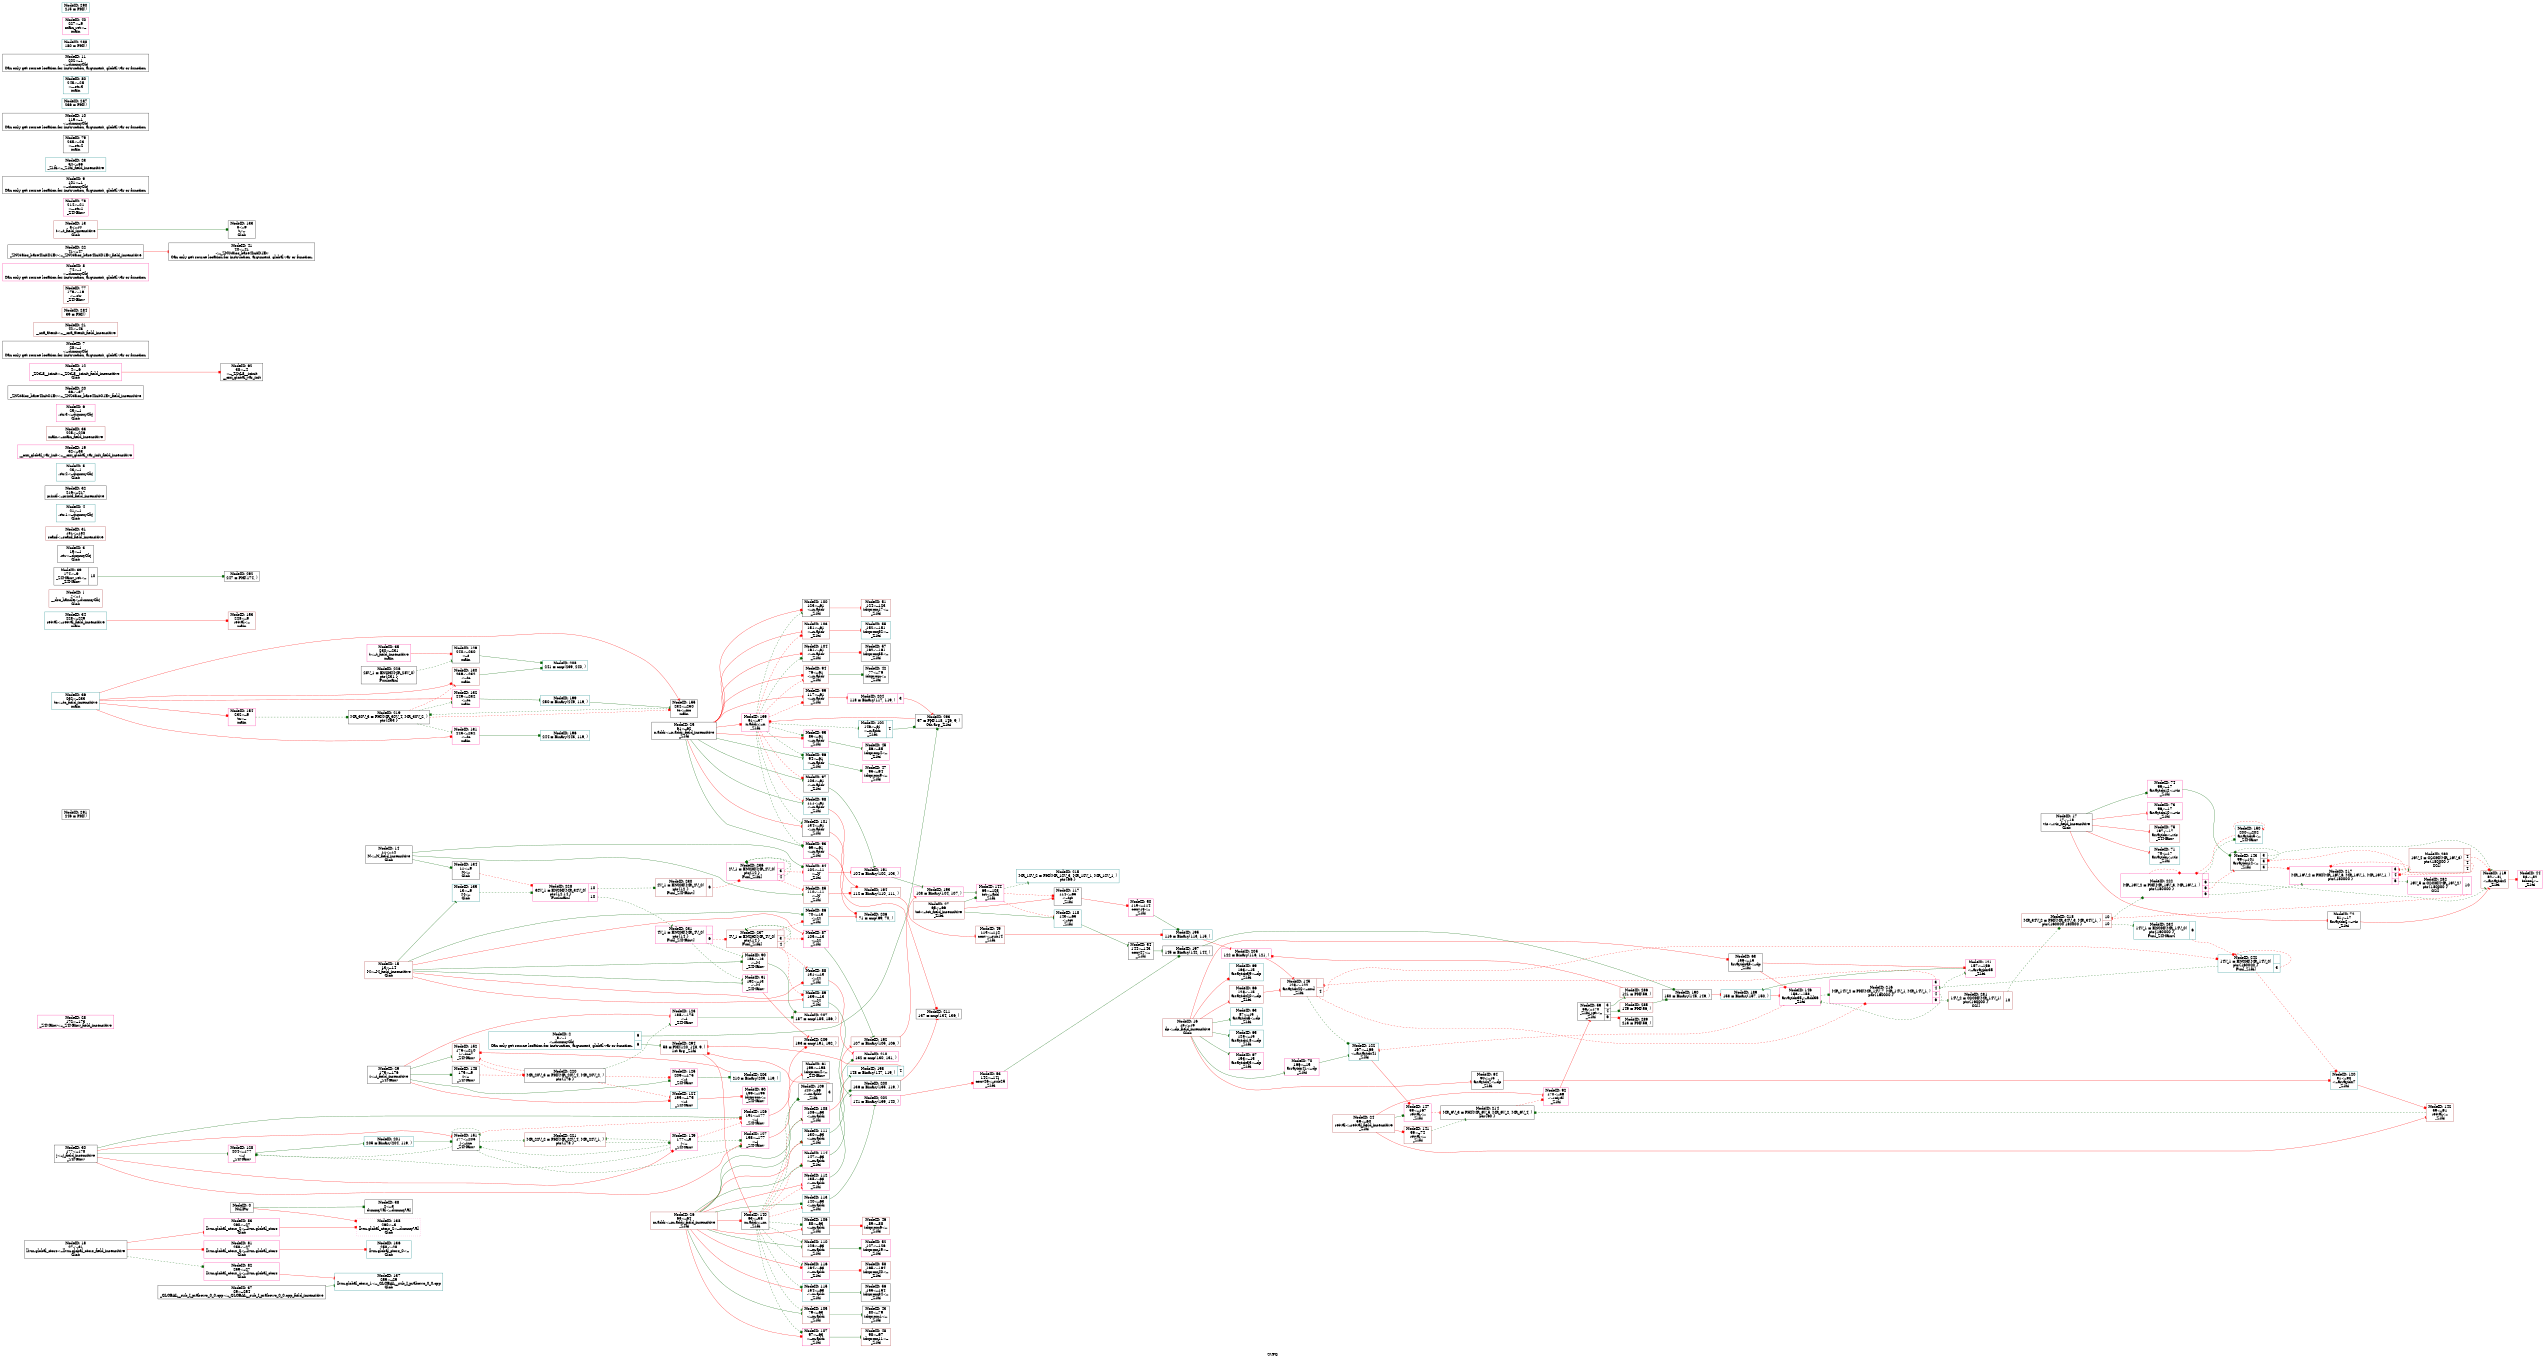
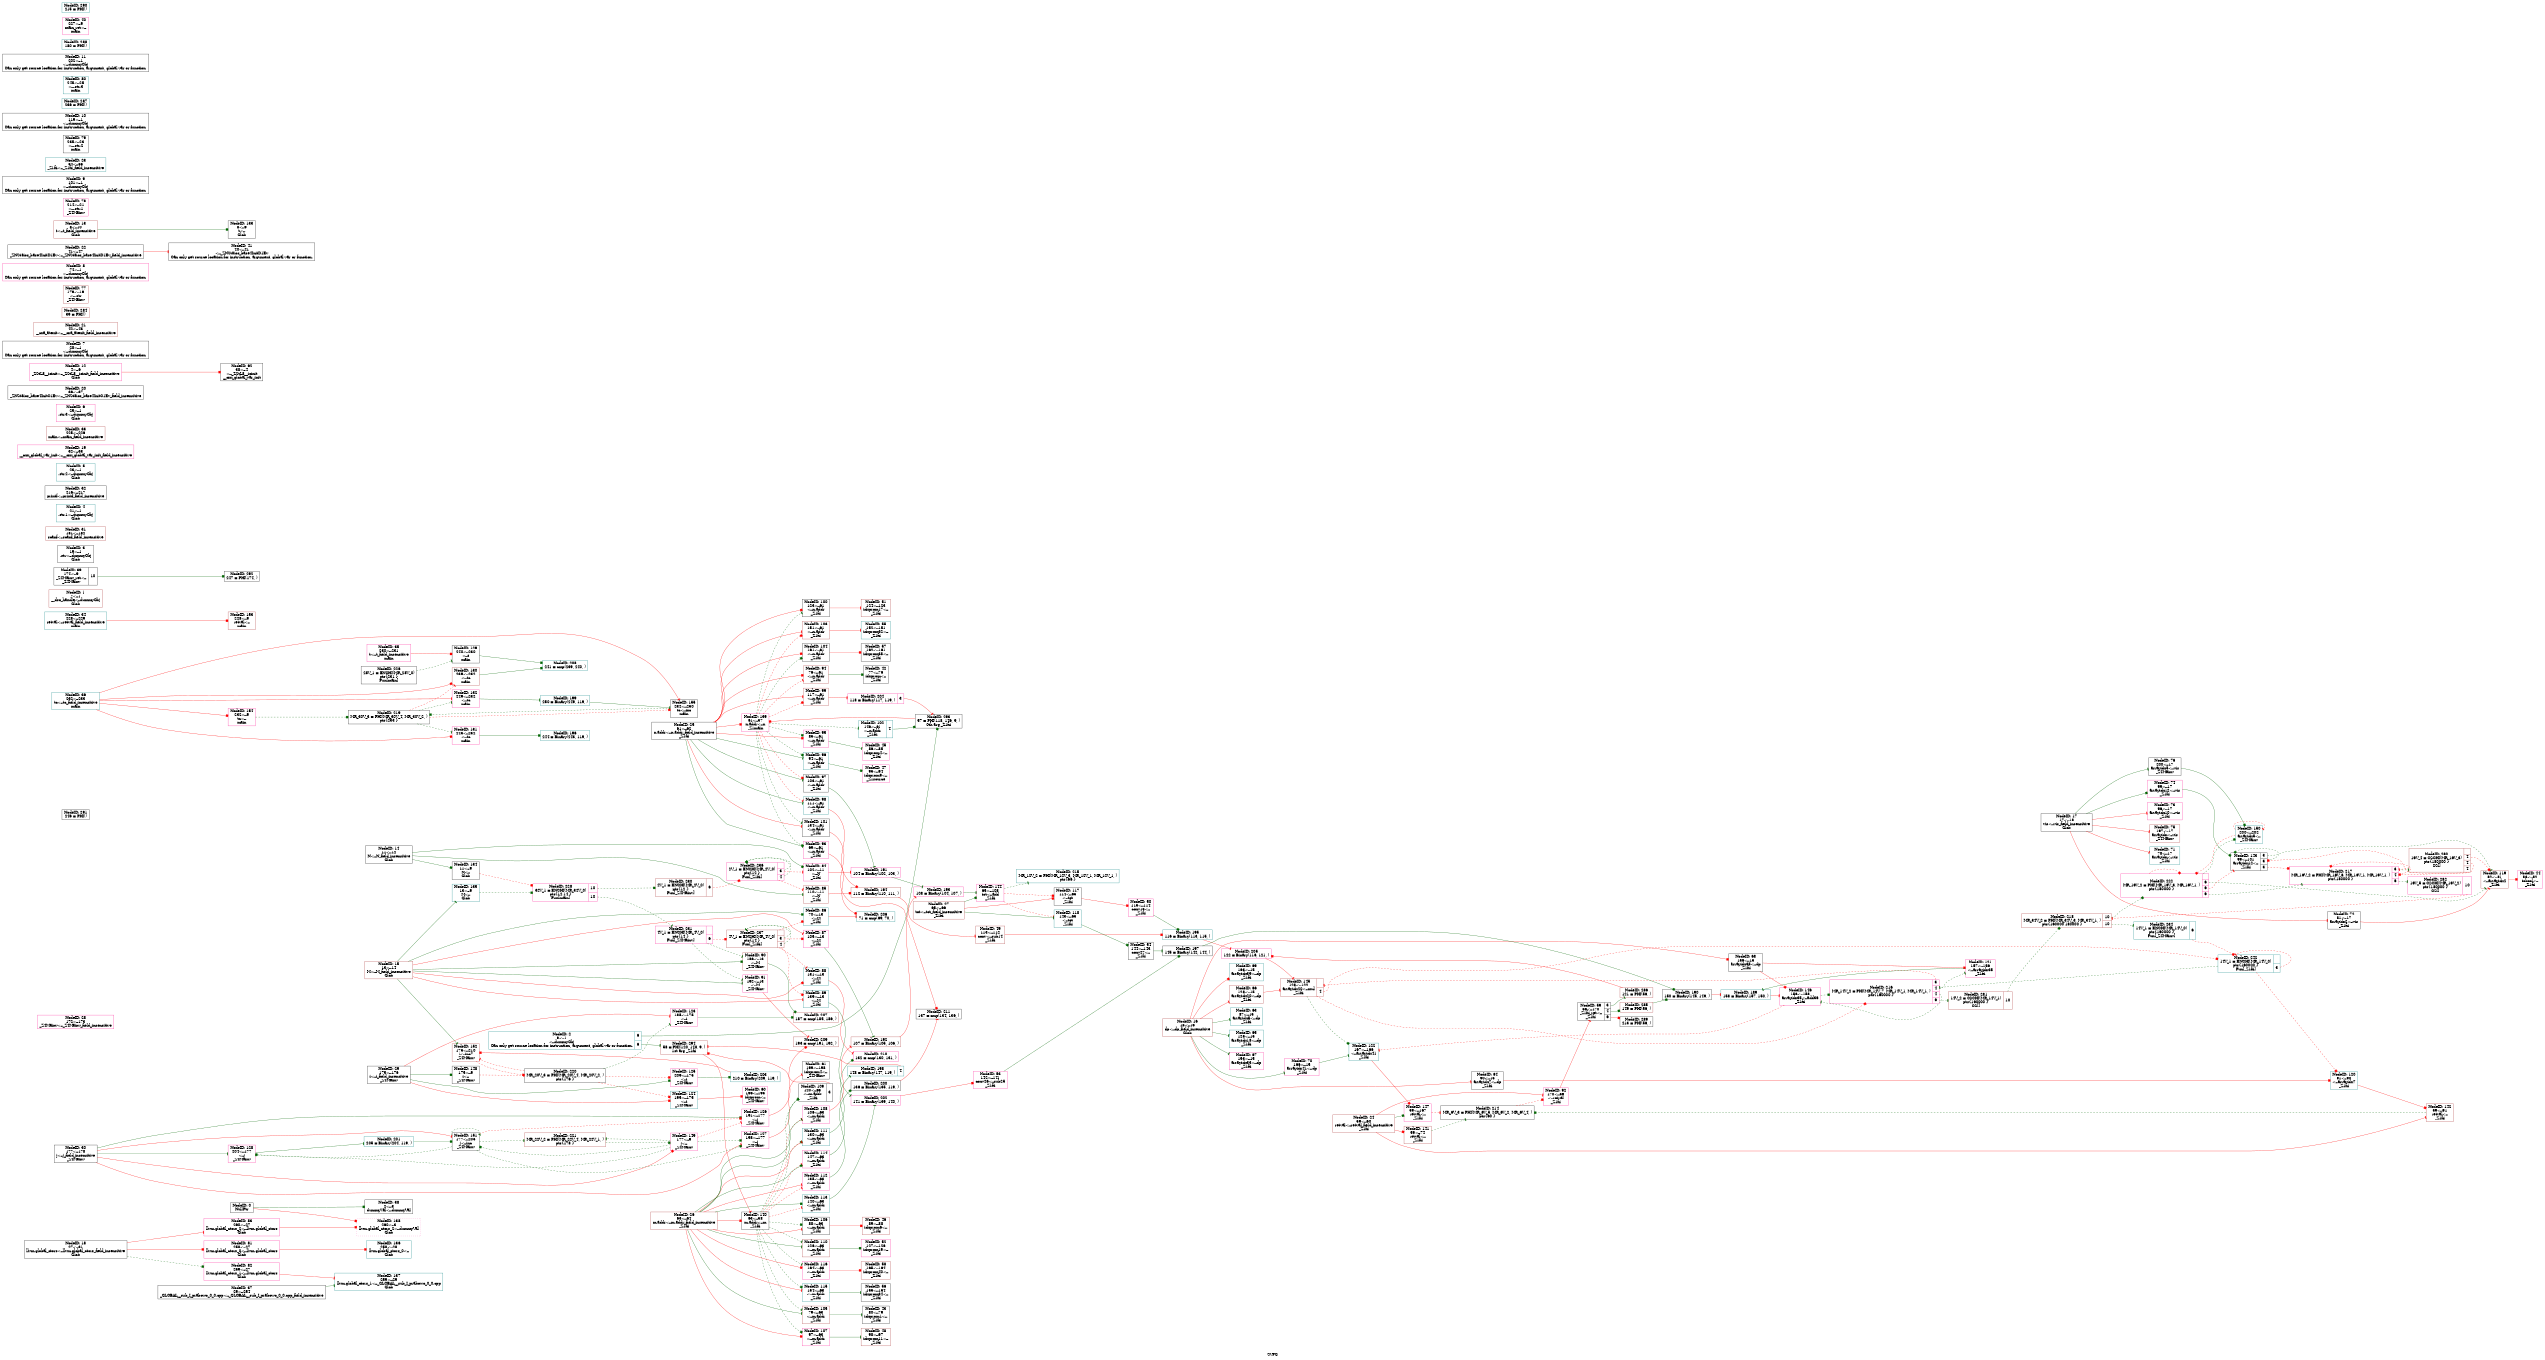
(755, 728) -> (755, 728)
none -> (2165, 767)
(876, 779) -> (876, 779)
(1101, 933) -> (1101, 933)
(431, 1063) -> (427, 1011)
(633, 1090) -> (633, 1090)
